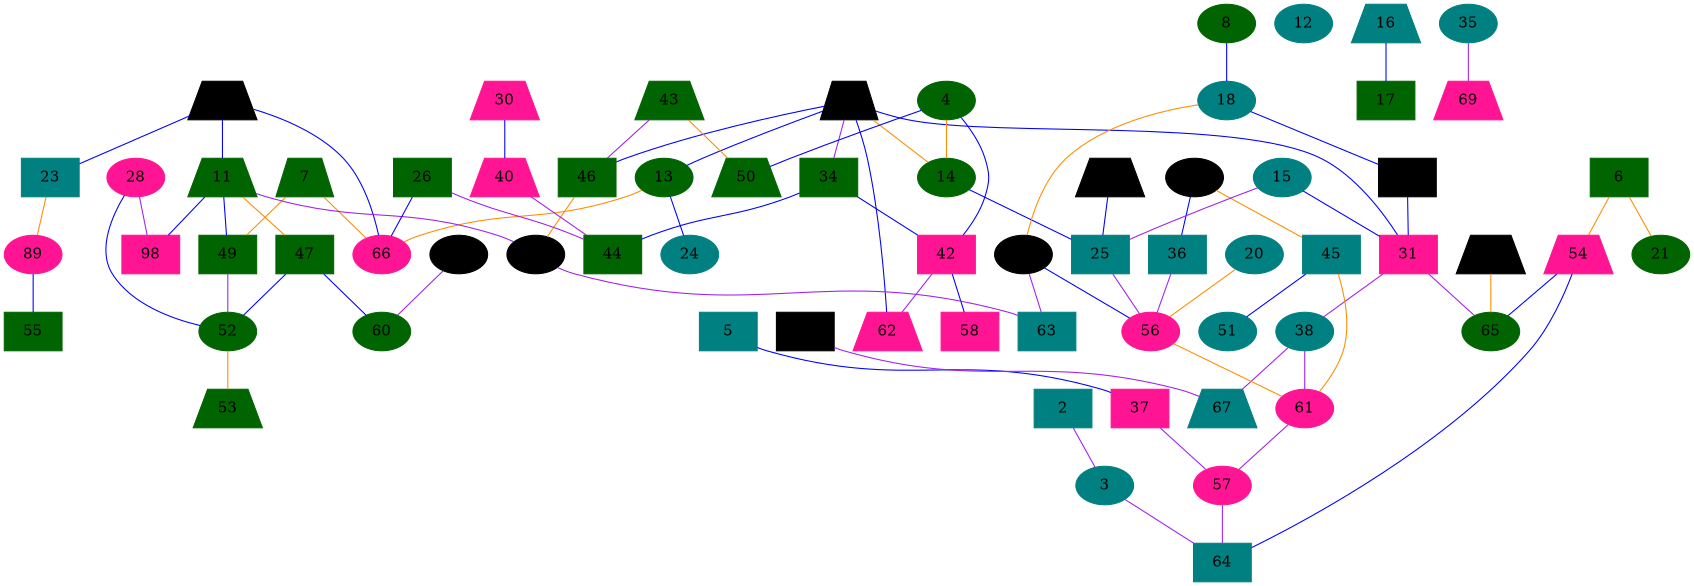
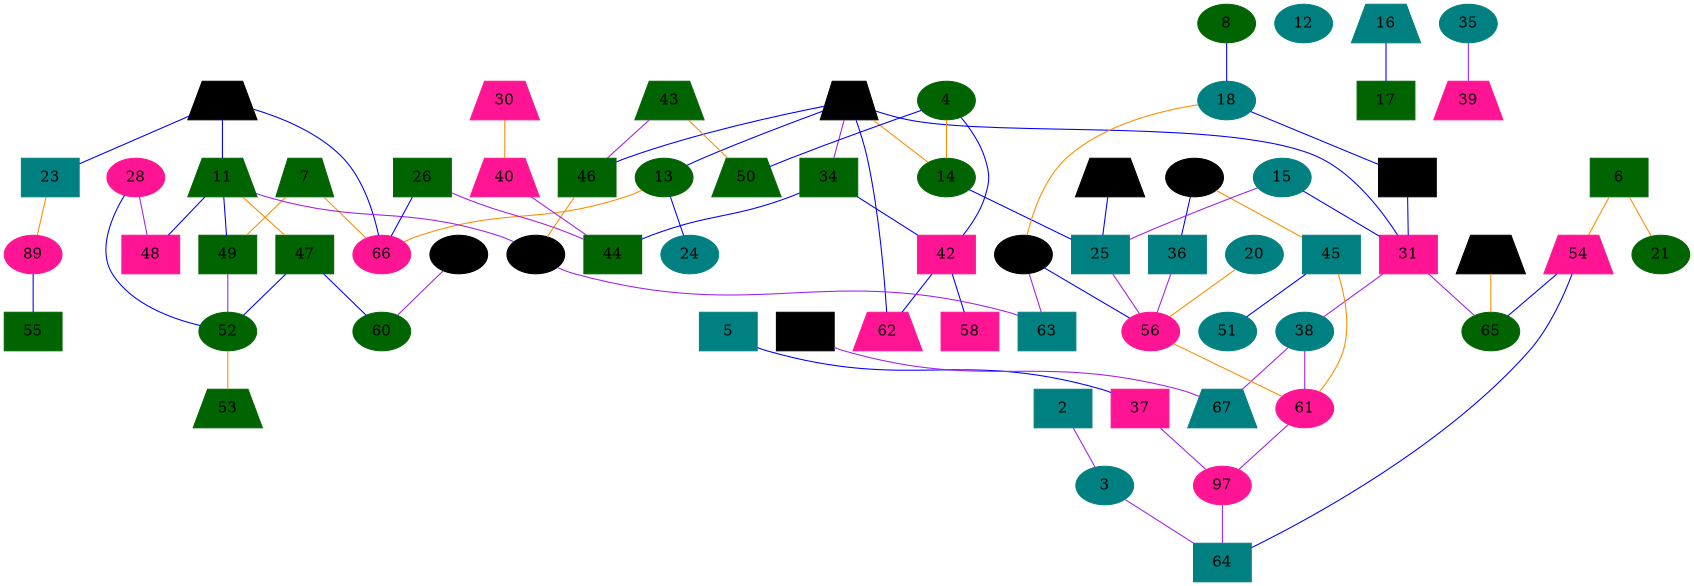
(1468, 101) -> (1468, 101)
(505, 139) -> (505, 139)
(151, 255) -> (151, 255)
(921, 288) -> (921, 288)
(1222, 486) -> (1222, 486)
